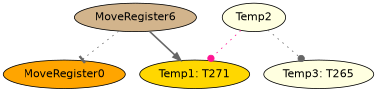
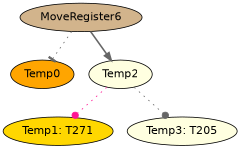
(162, 43) -> (99, 43)
(64, 74) -> (42, 74)
(319, 74) -> (182, 131)
